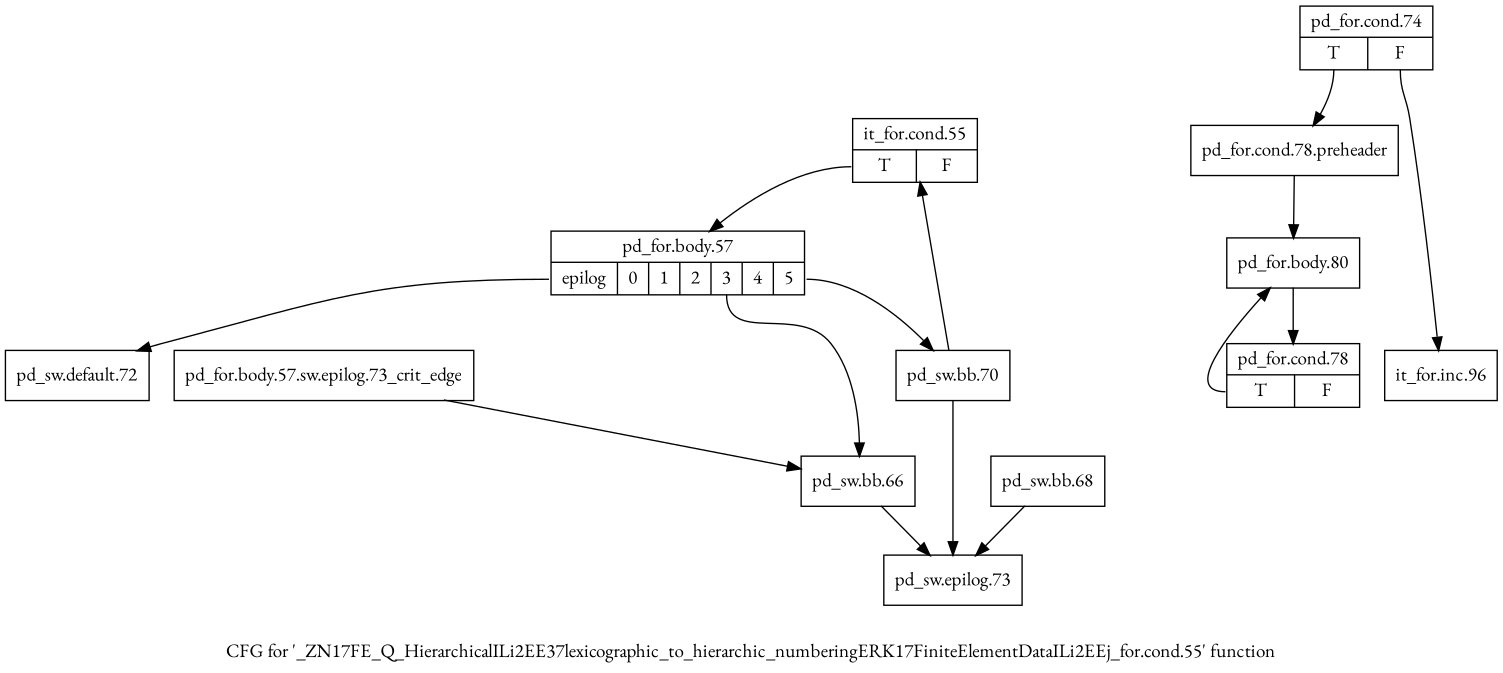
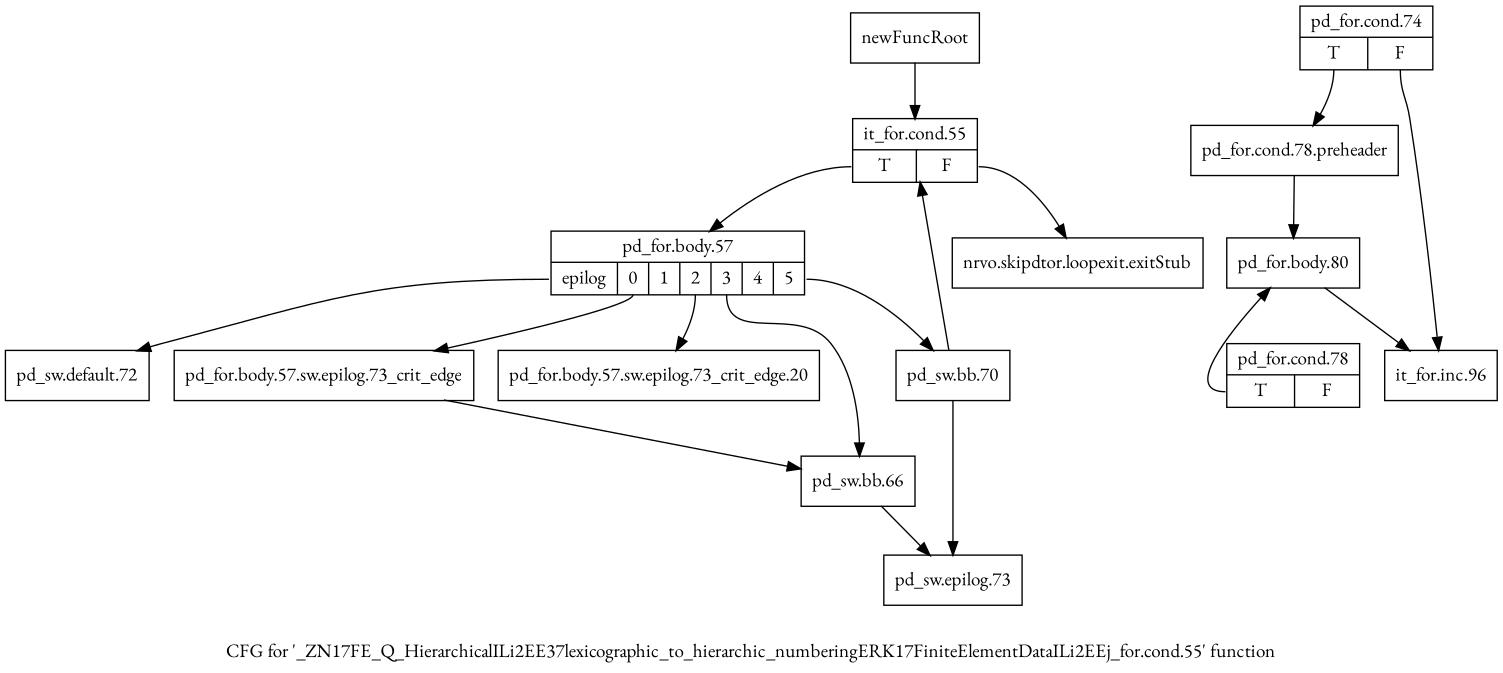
none -> (915, 38)
none -> (1078, 263)
(1293, 309) -> (1362, 315)
none -> (542, 326)
none -> (659, 375)
(1048, 481) -> none
